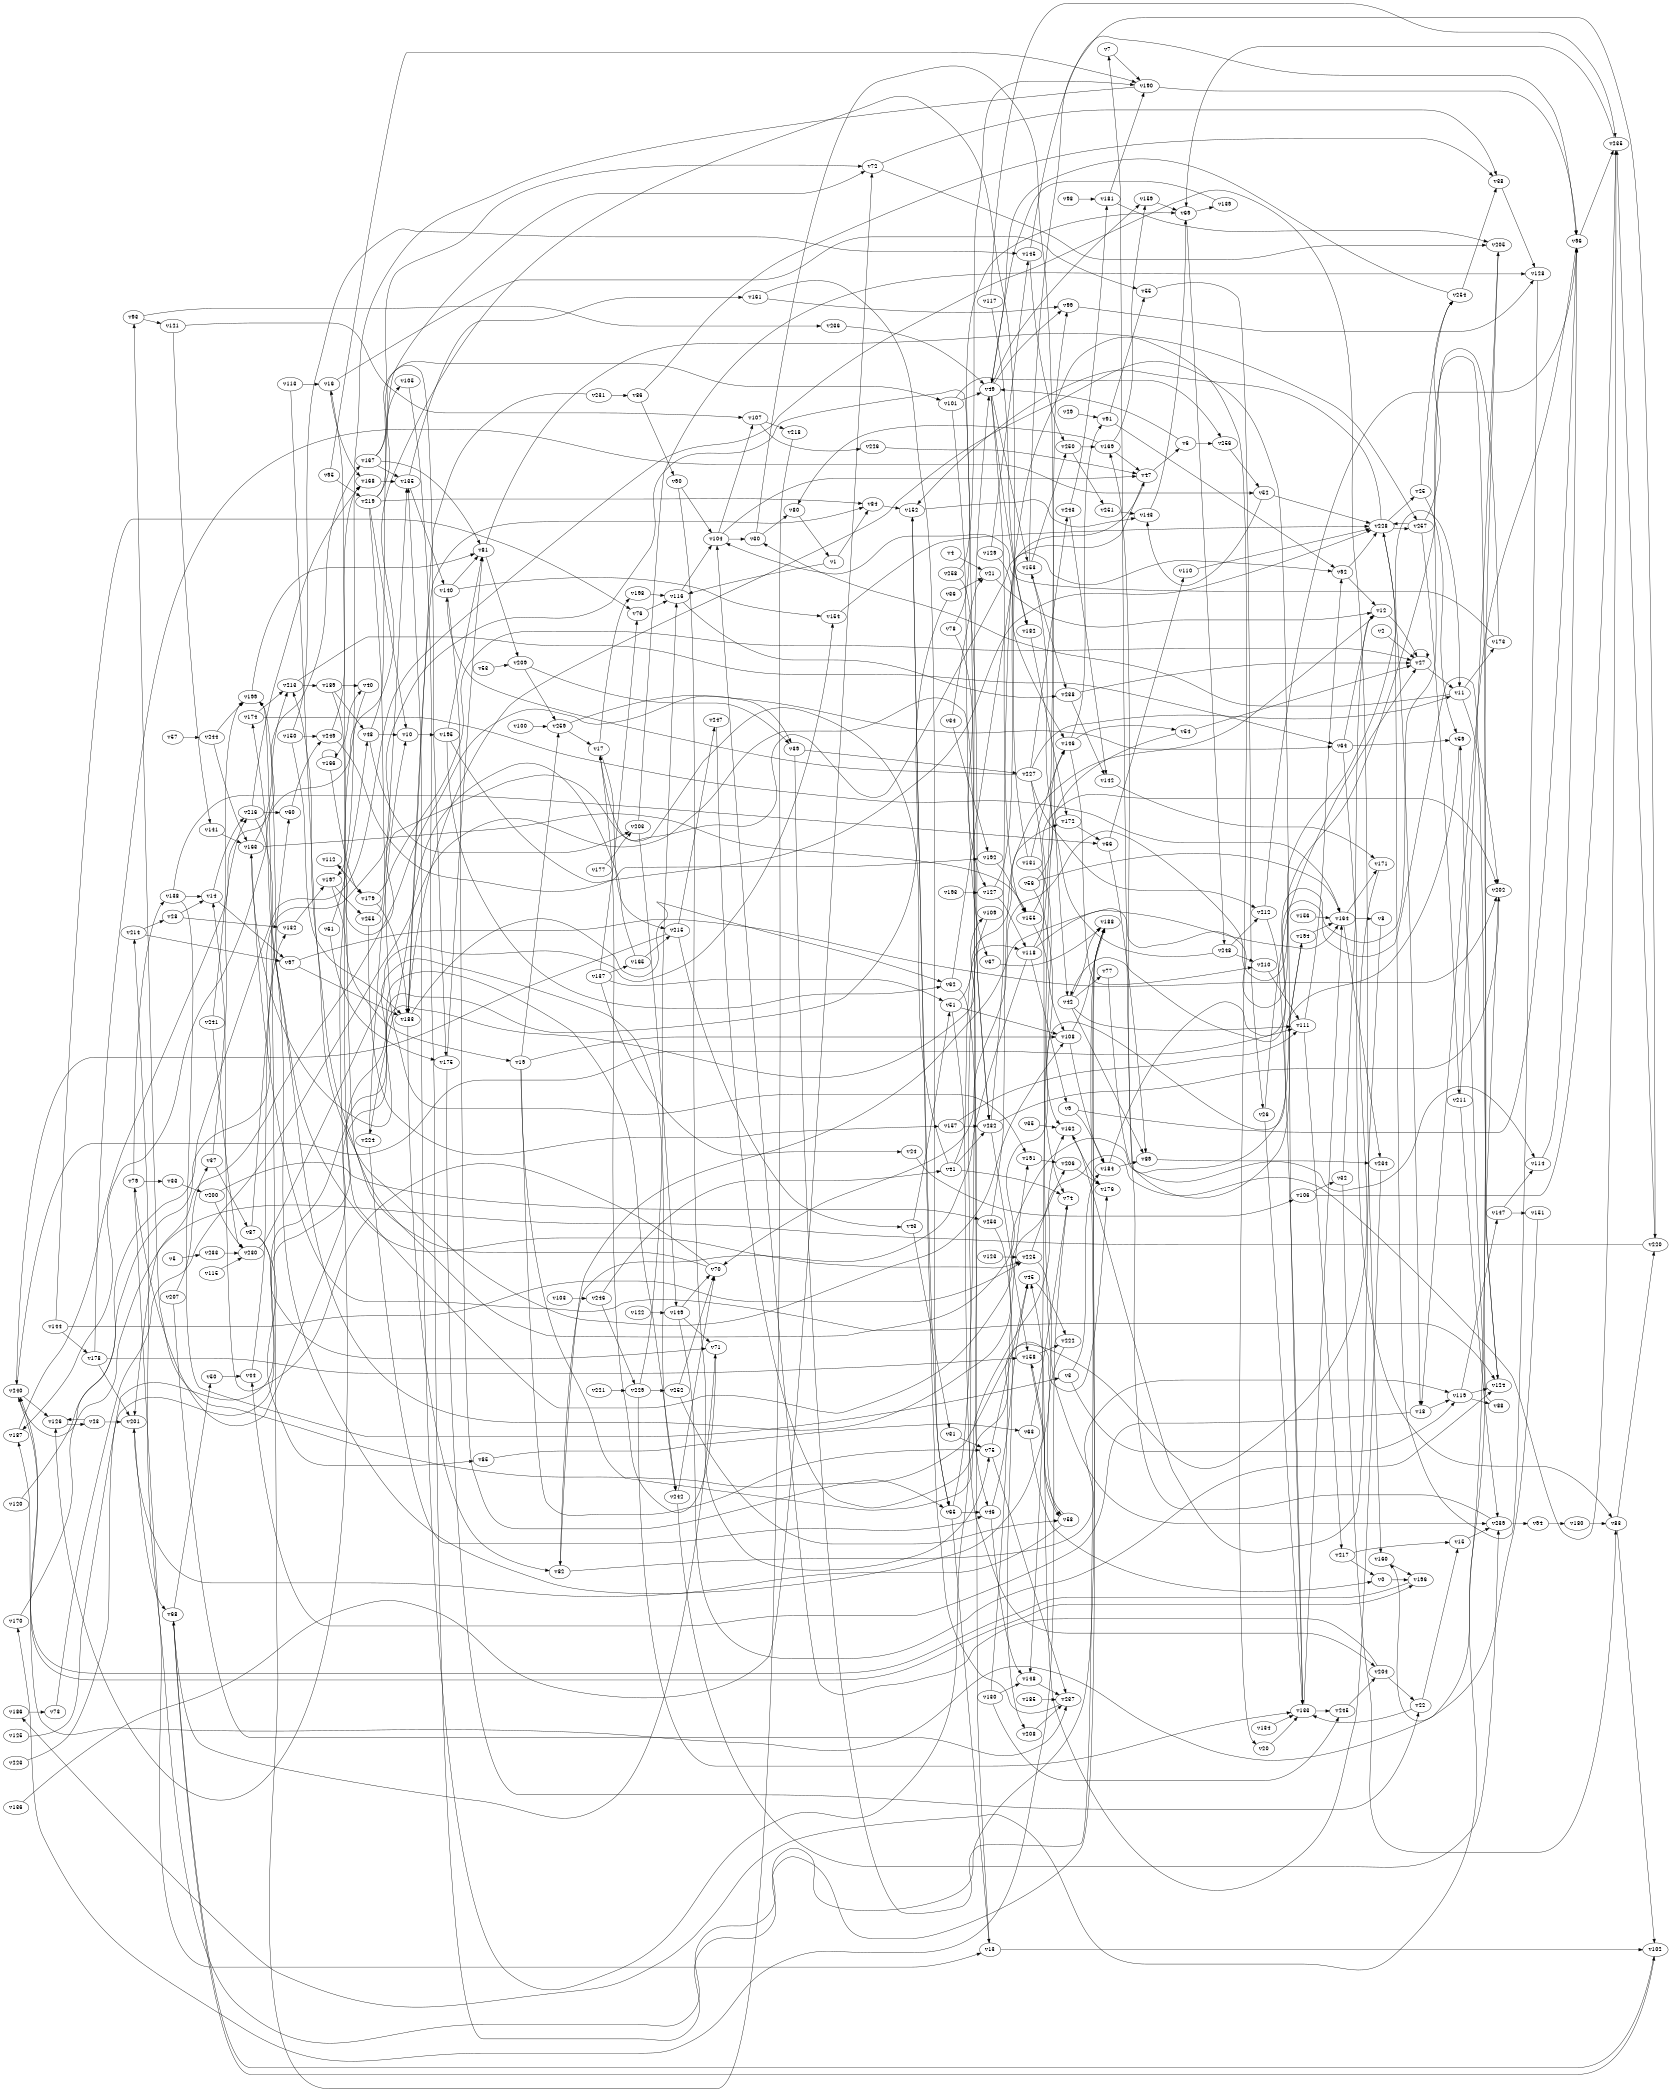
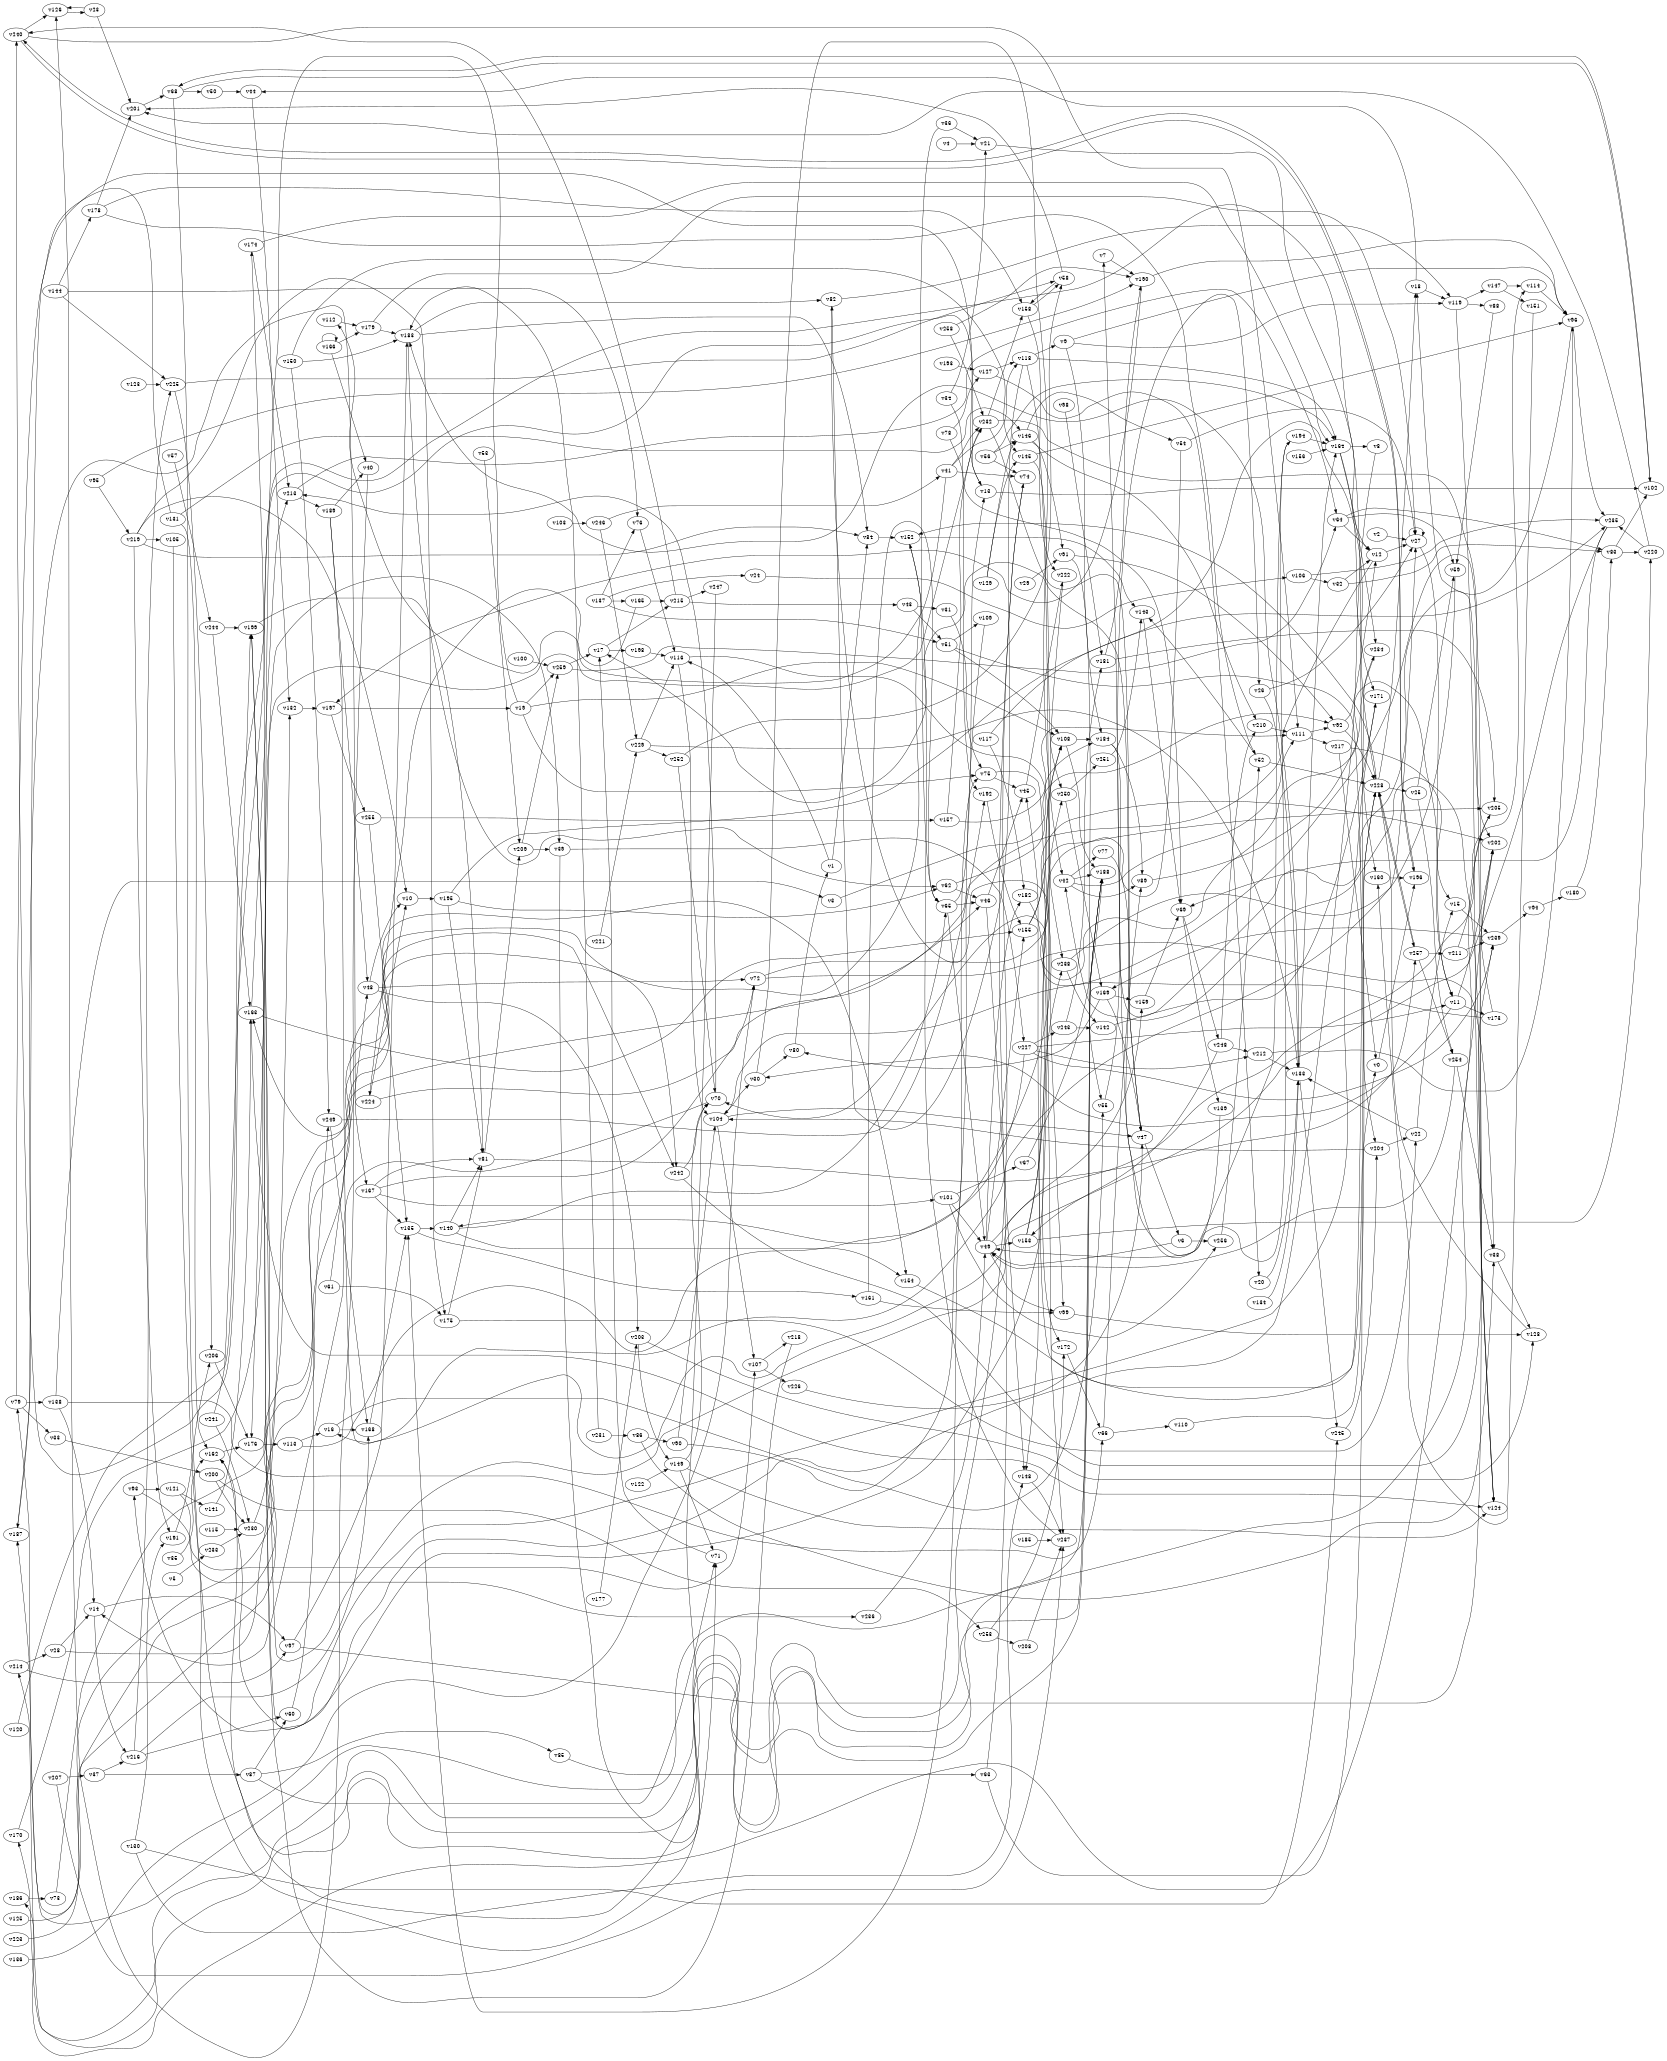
none -> (269, 1444)
(1252, 1452) -> (1249, 333)
